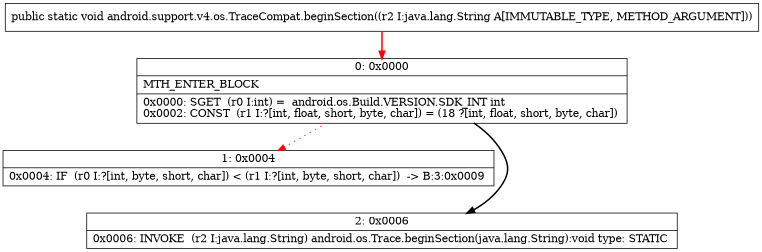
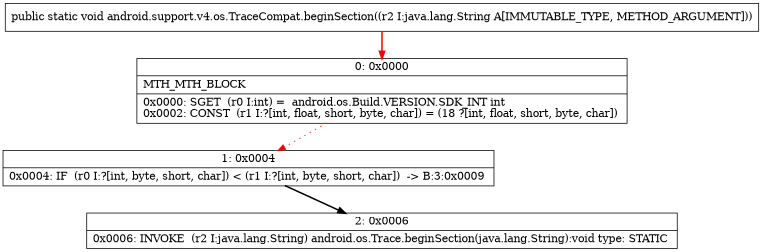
(201, 84) -> (194, 84)
(507, 167) -> (312, 198)
